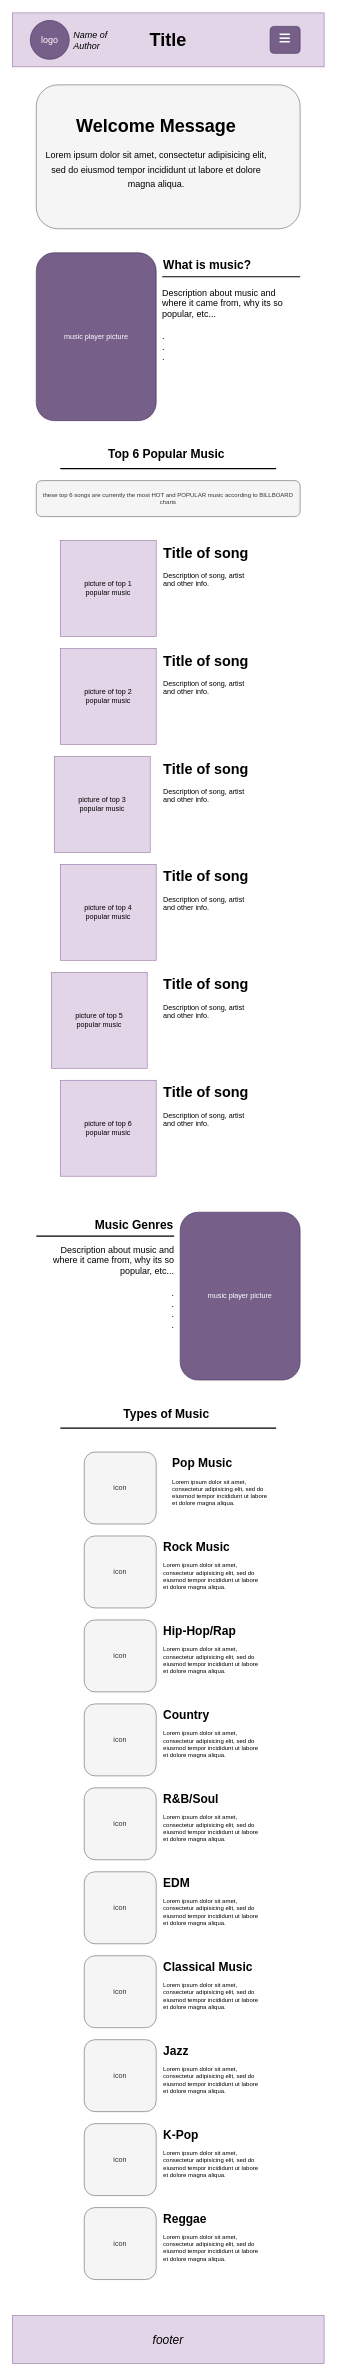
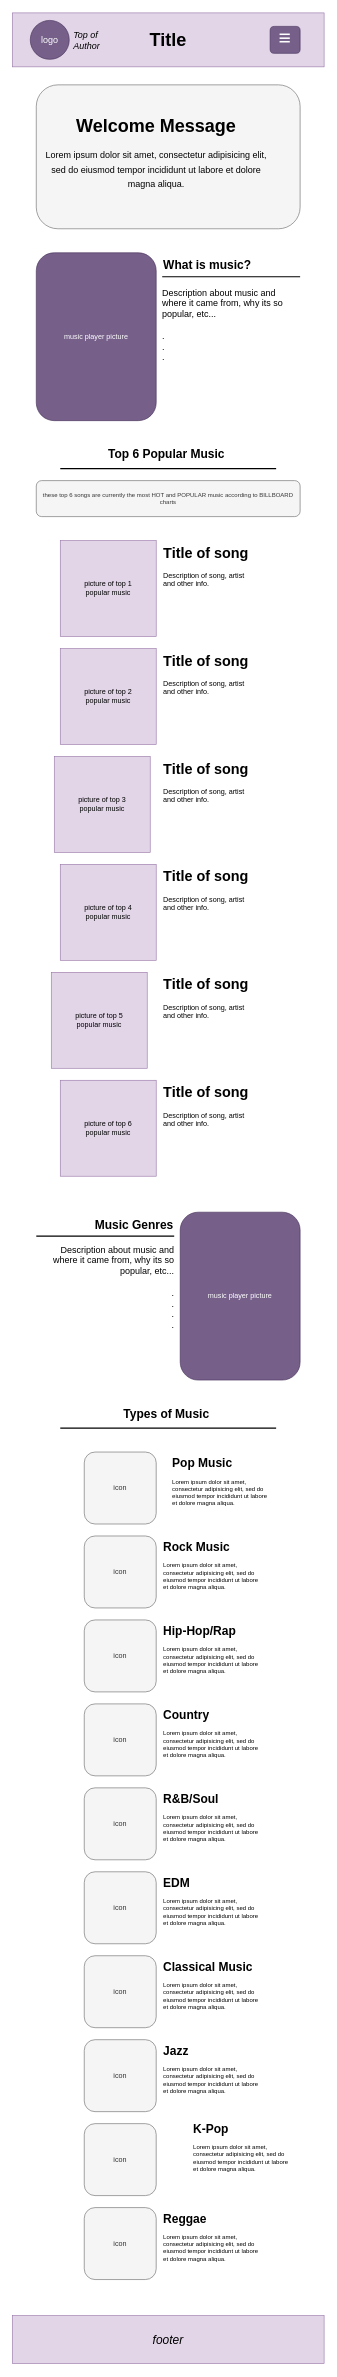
(97, 39) -> (97, 39)
(213, 2160) -> (243, 2154)
